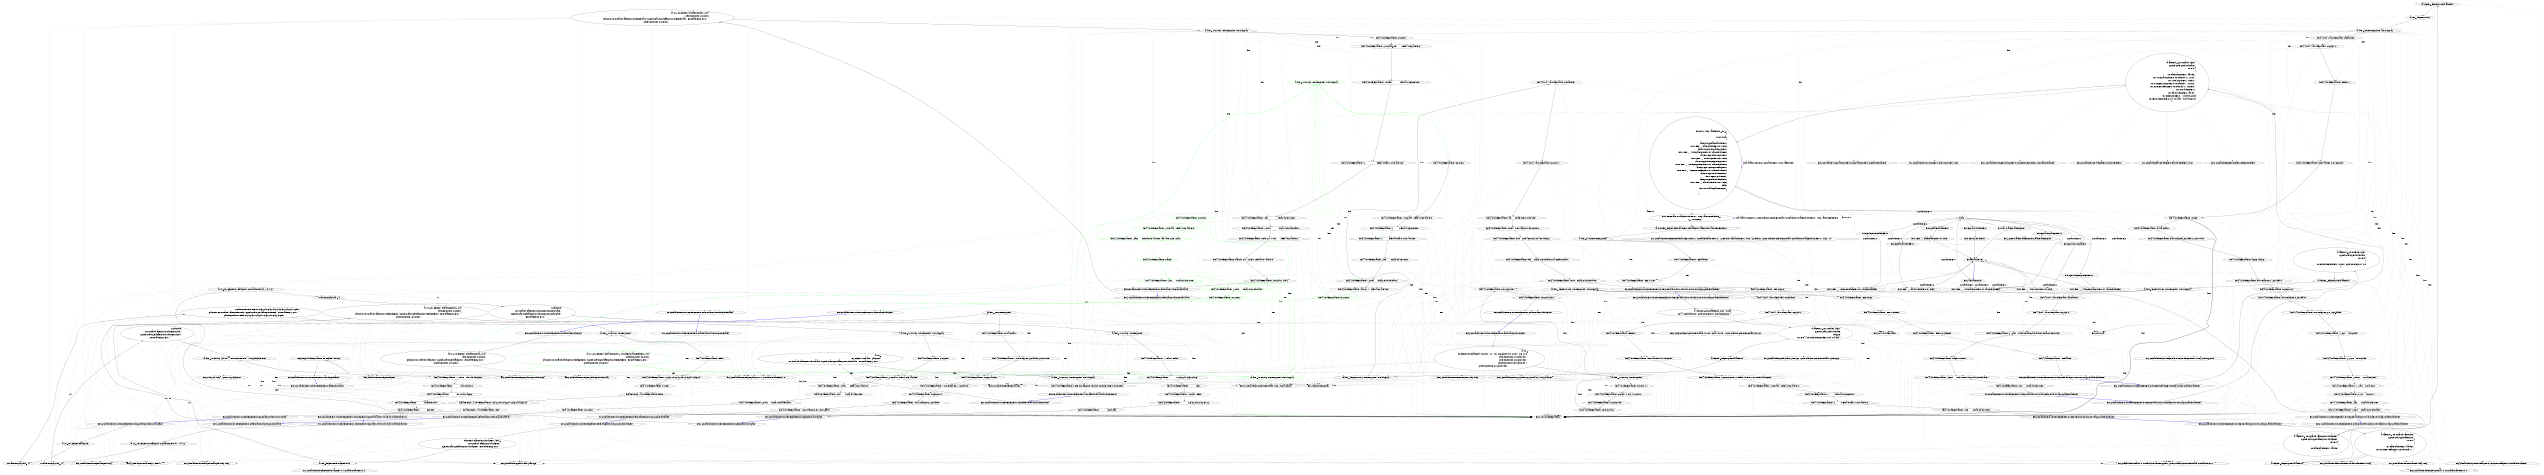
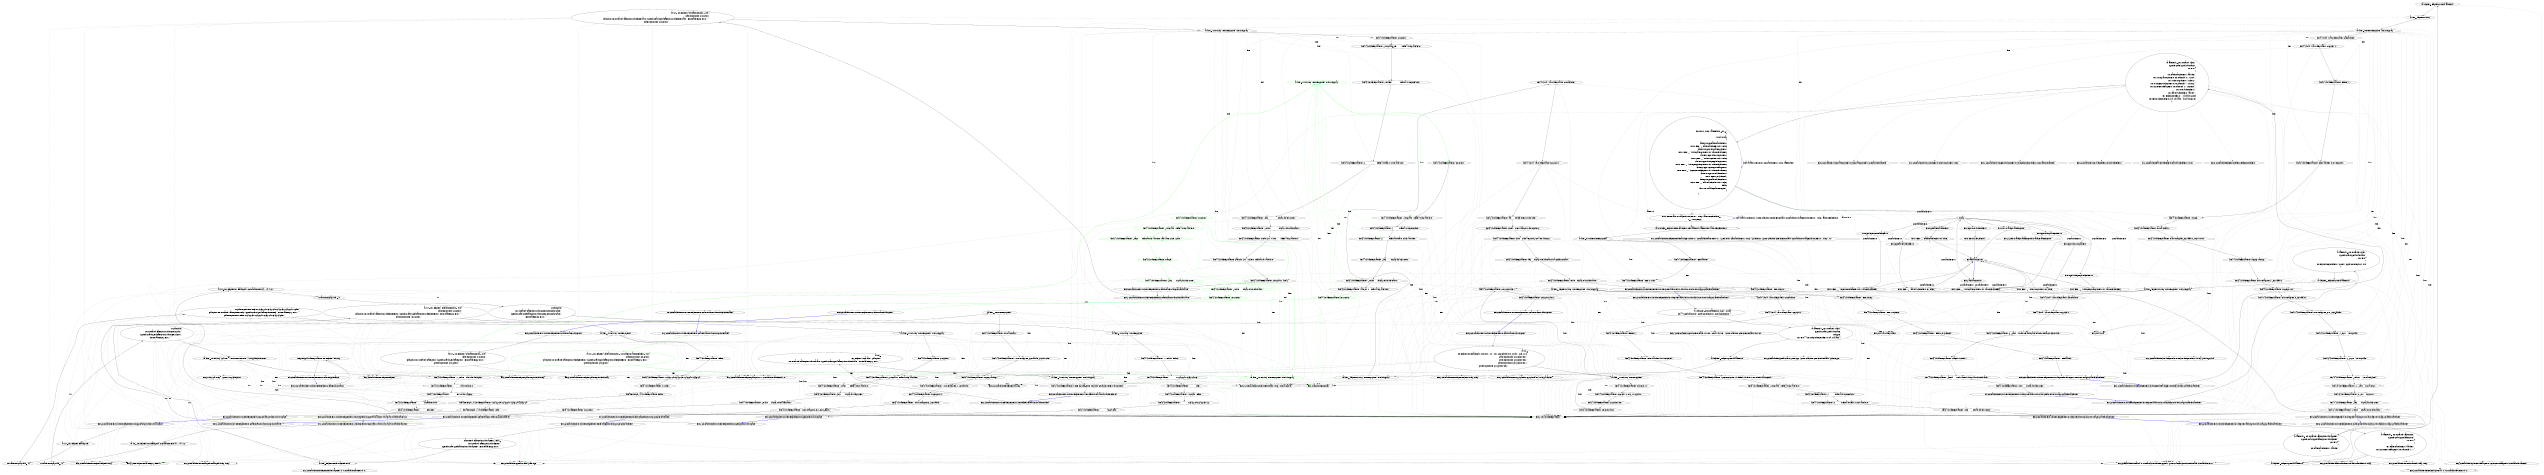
(1971, 413) -> (1971, 413)
